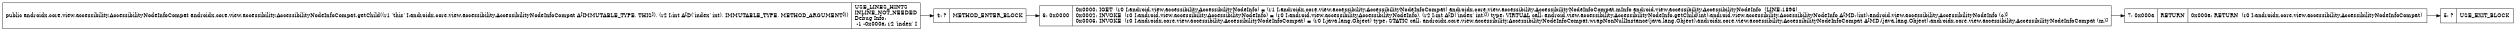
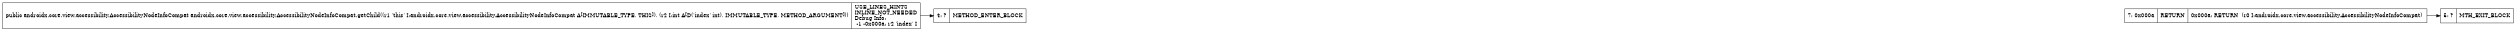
(1575, 16) -> none
(2485, 16) -> (2485, 16)
